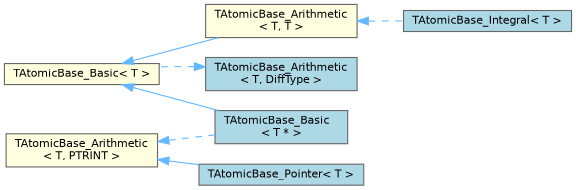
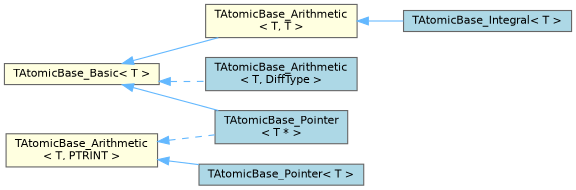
(386, 21) -> (386, 21)
(177, 67) -> (188, 82)
(281, 127) -> (281, 127)
